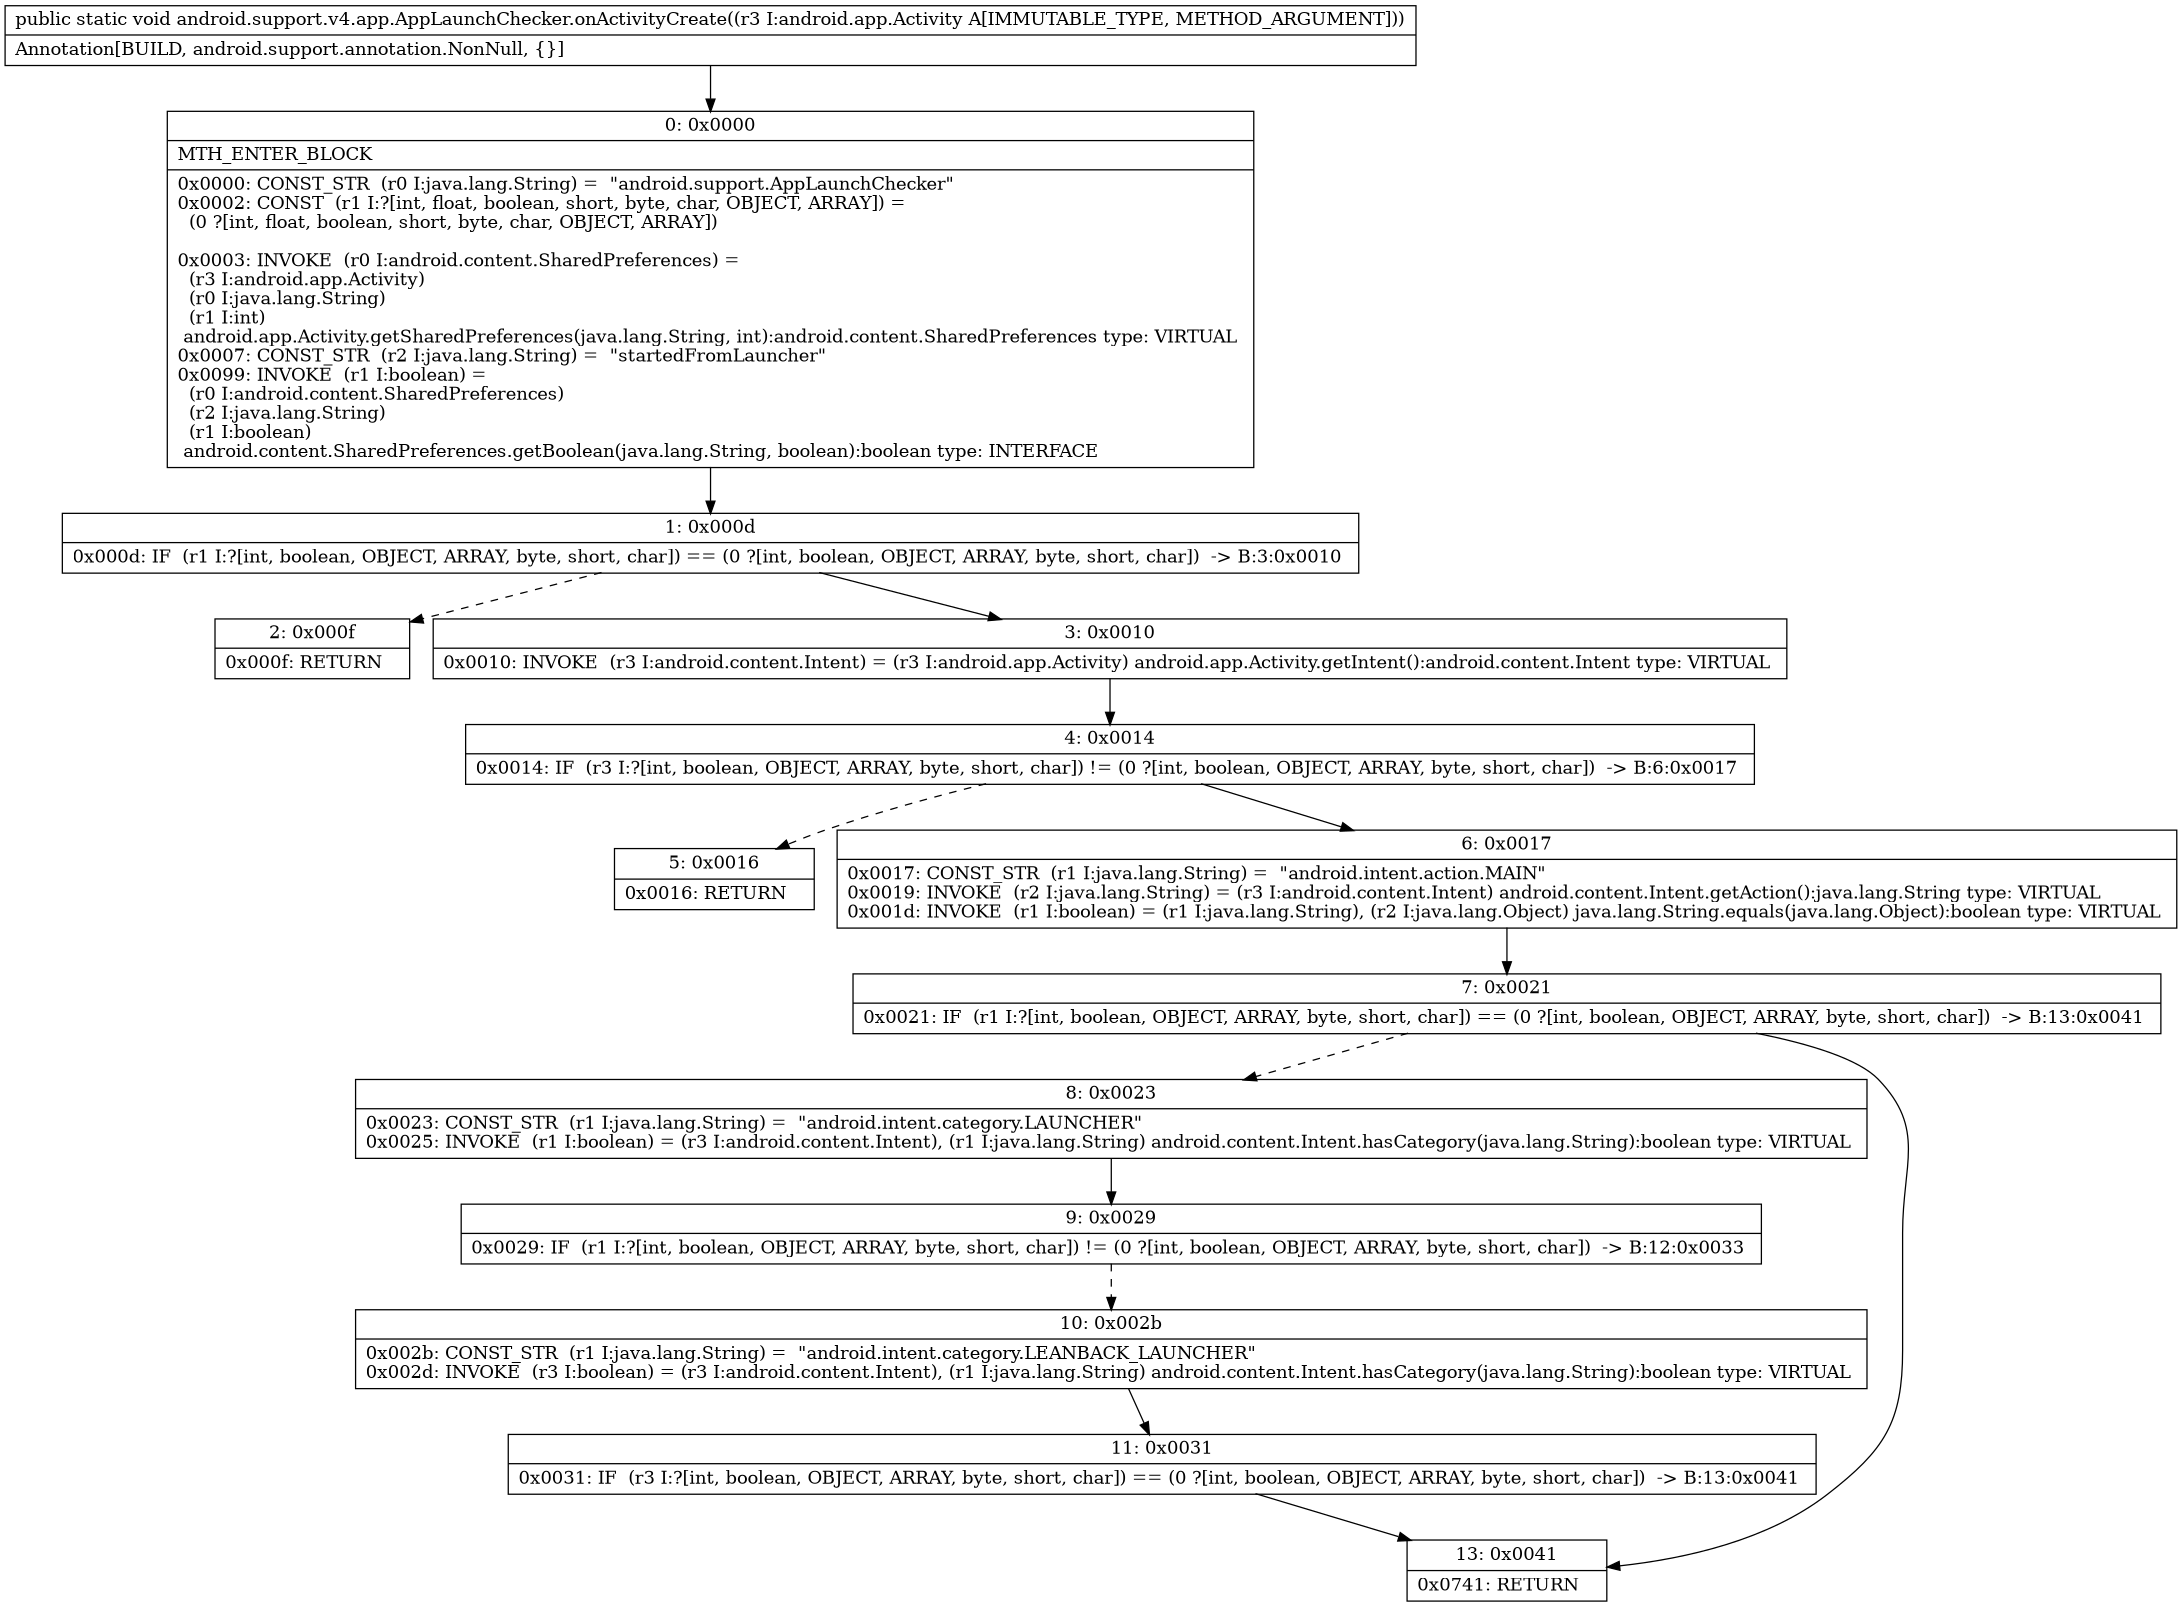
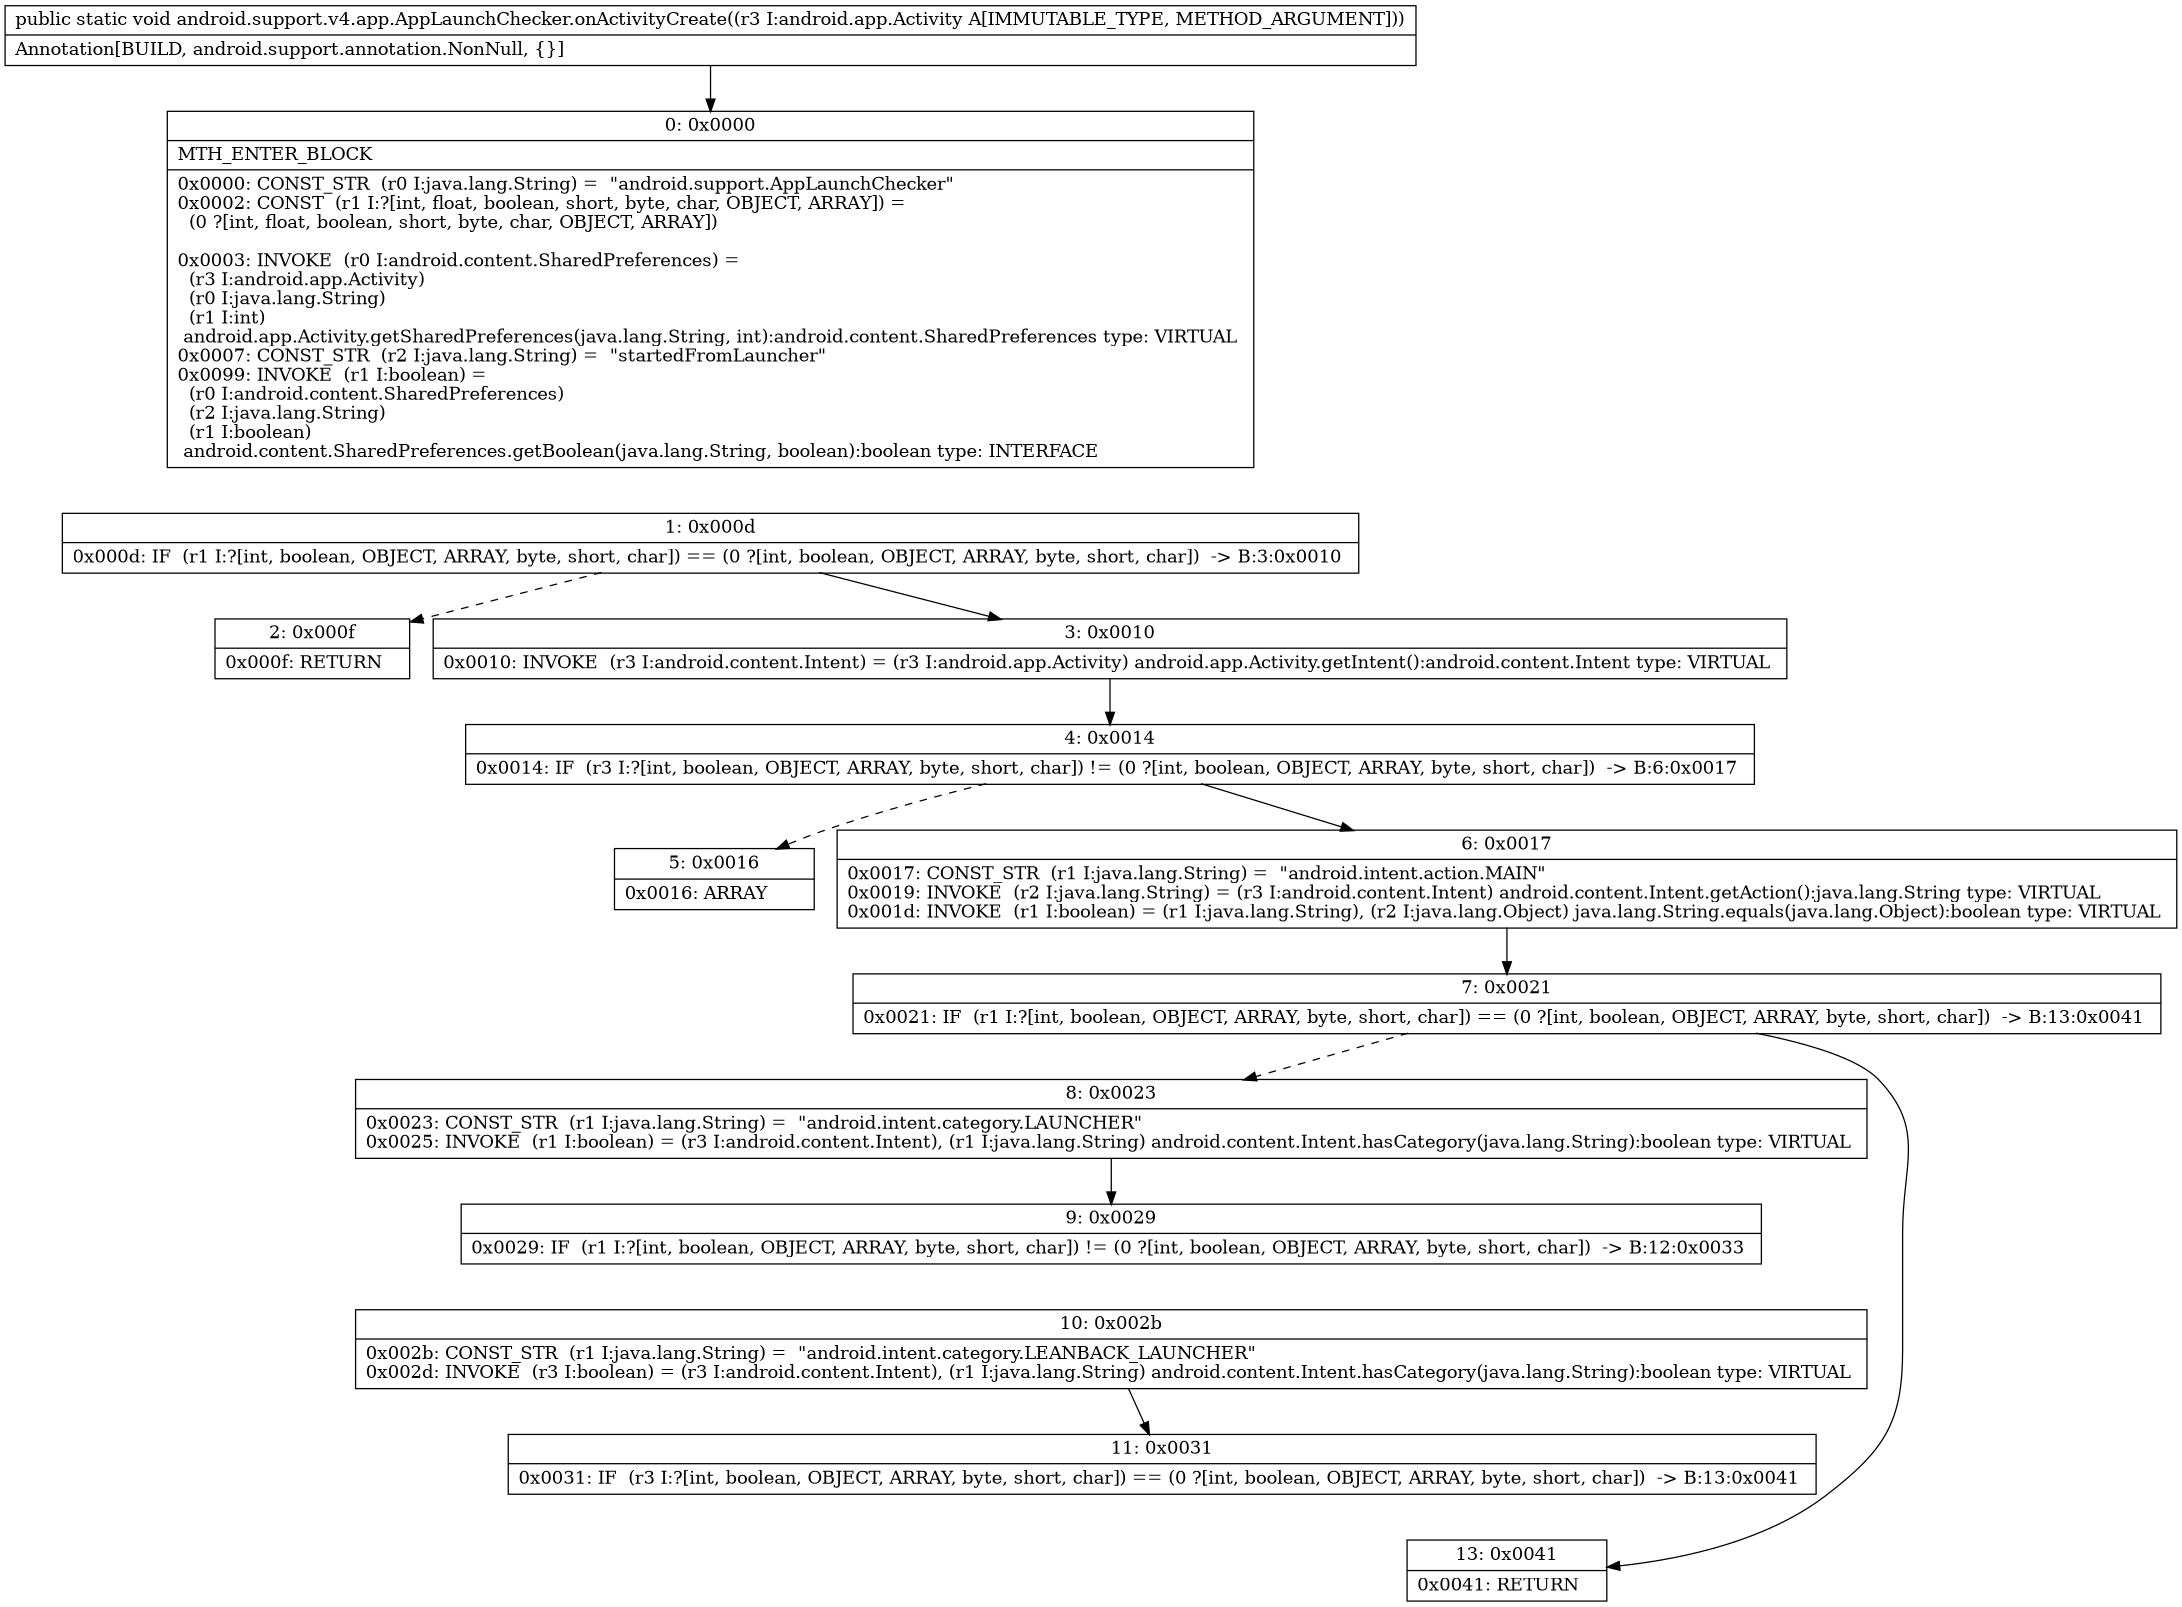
(711, 484) -> none
(714, 894) -> (705, 894)
(1111, 1281) -> none
(1327, 1515) -> none
(1507, 1585) -> (1507, 1585)
